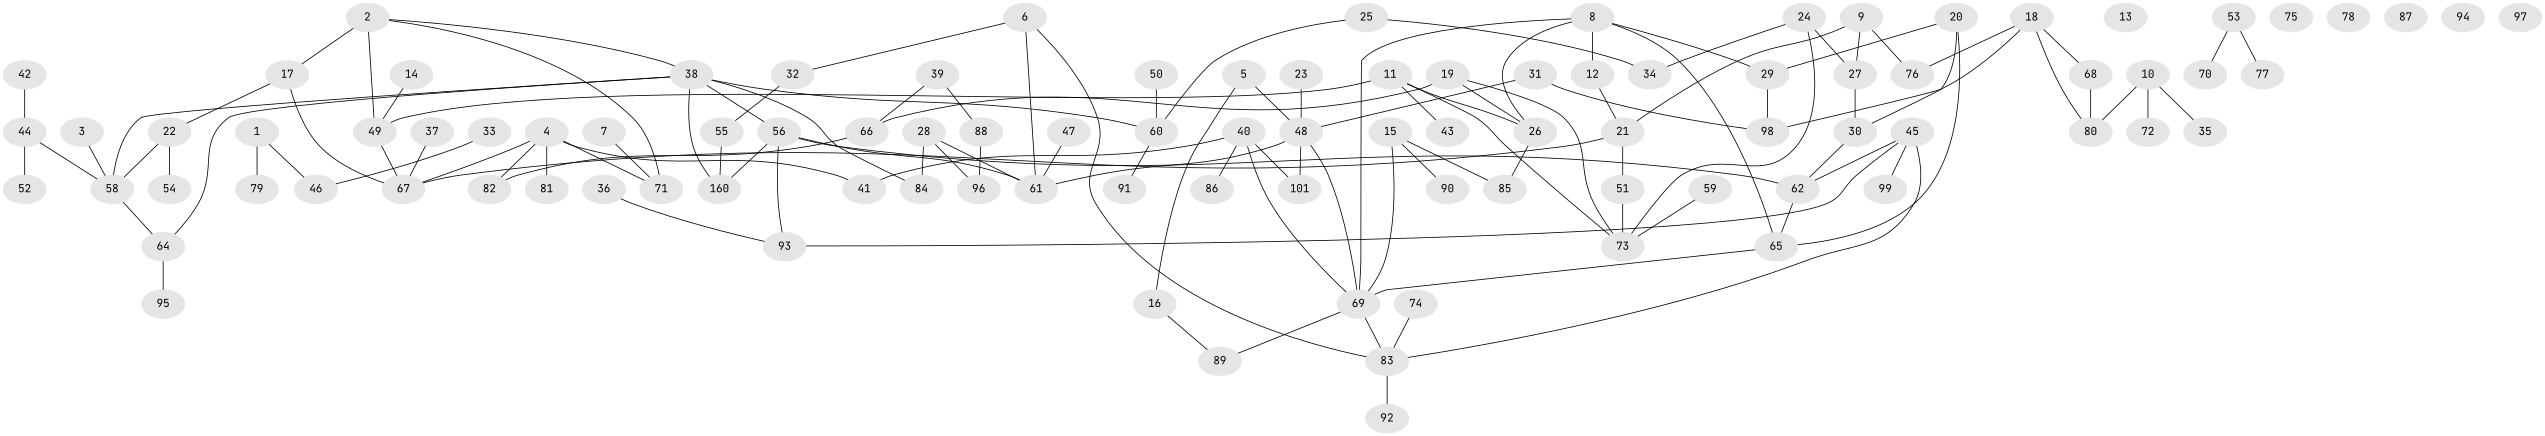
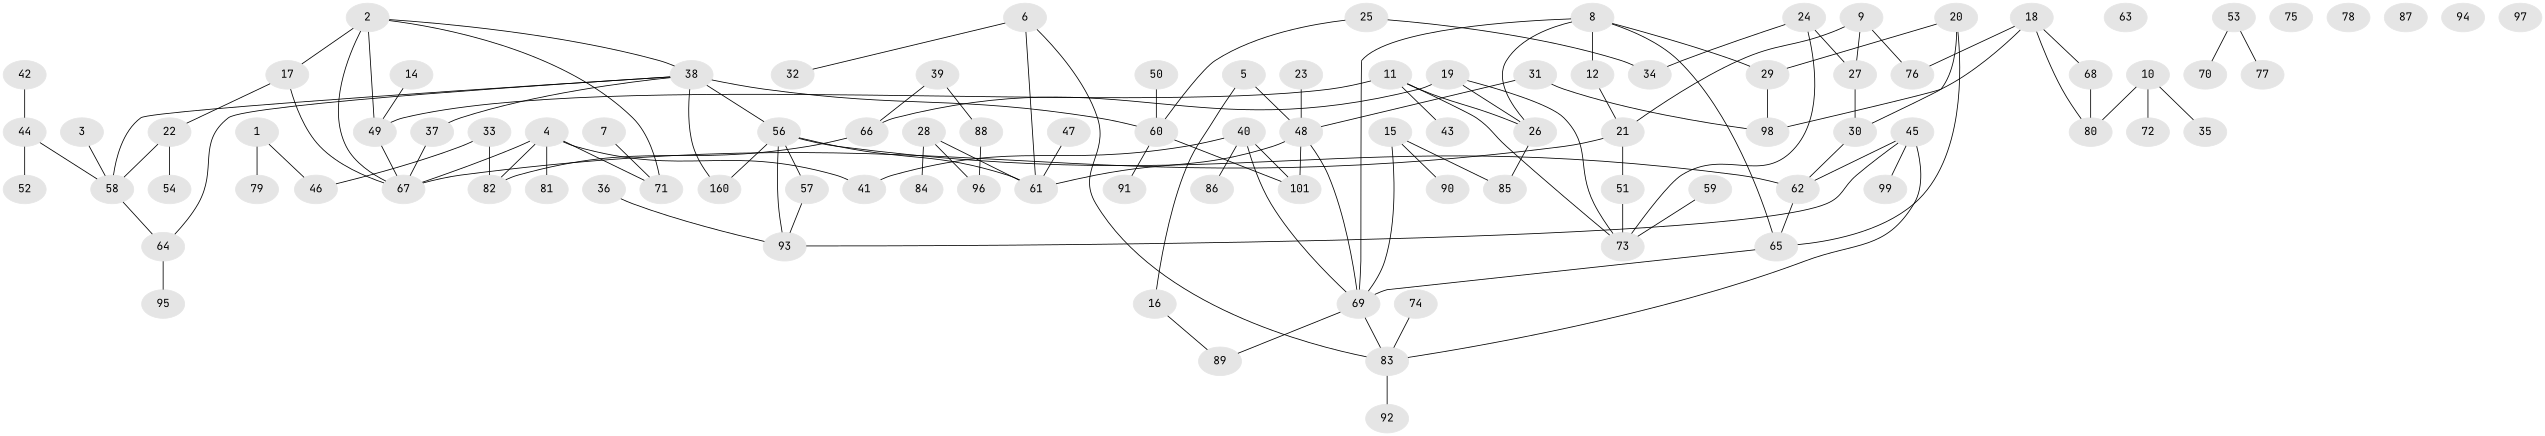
(2126, 18) -> (2126, 18)
none -> (339, 114)
(813, 122) -> (558, 94)
(722, 132) -> none
none -> (1212, 155)
none -> (489, 164)
none -> (807, 189)
